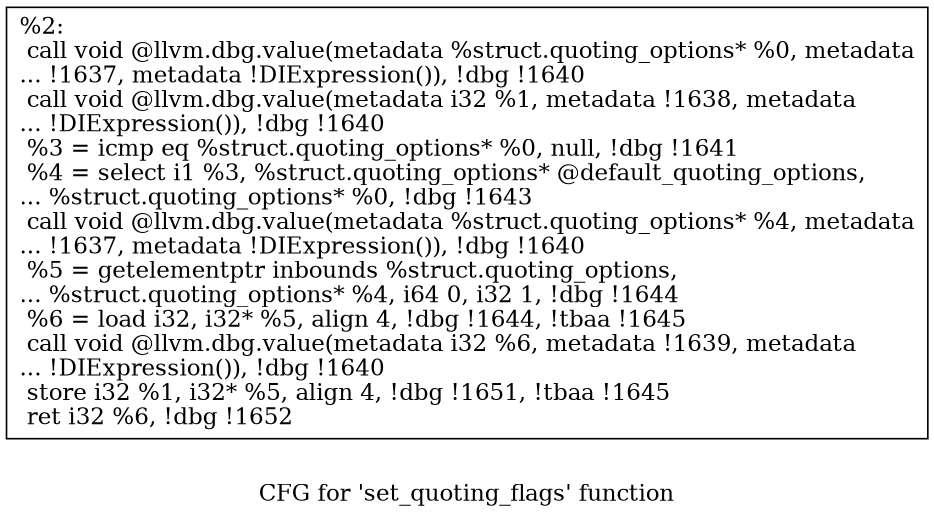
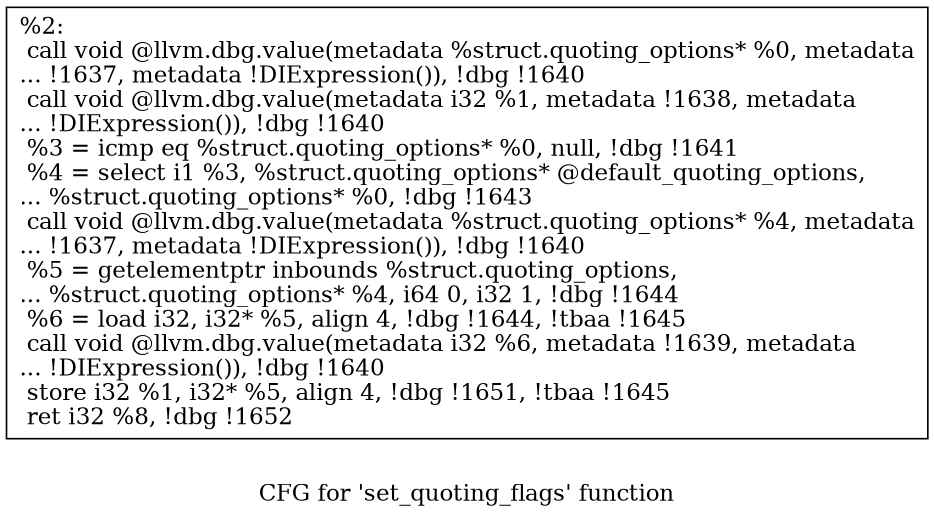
(157, 418) -> (157, 418)
